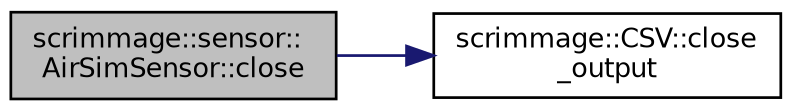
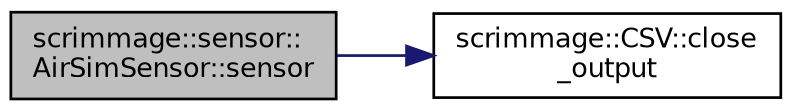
(174, 56) -> (174, 56)
